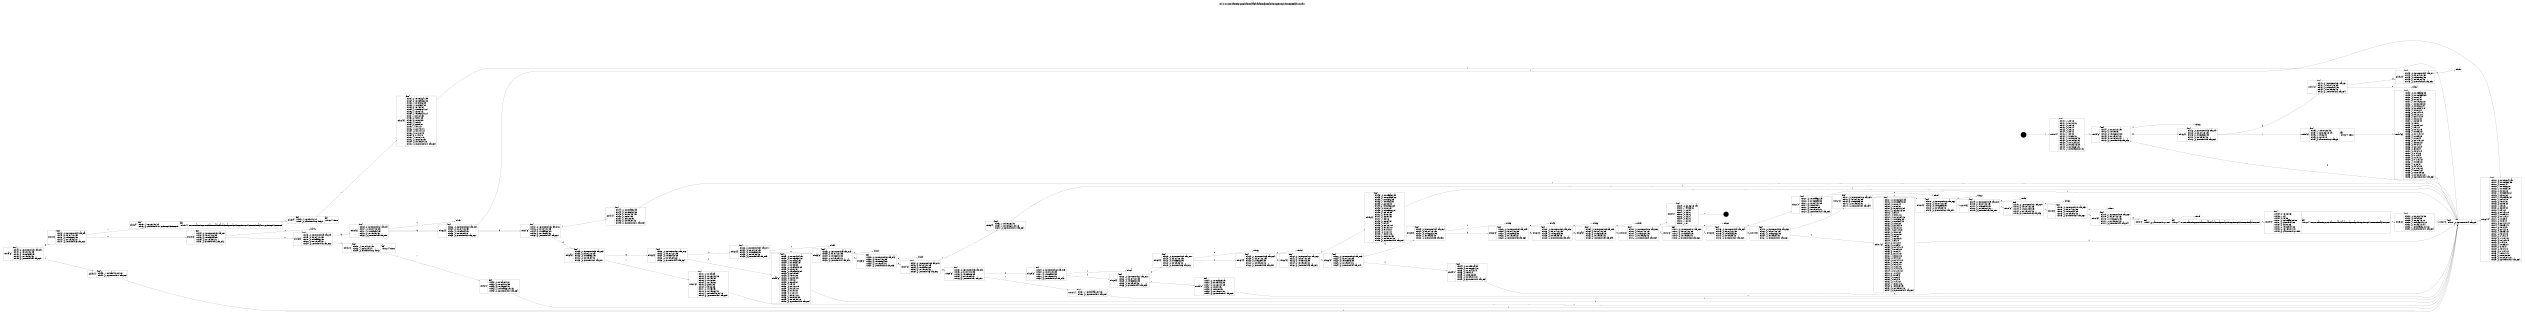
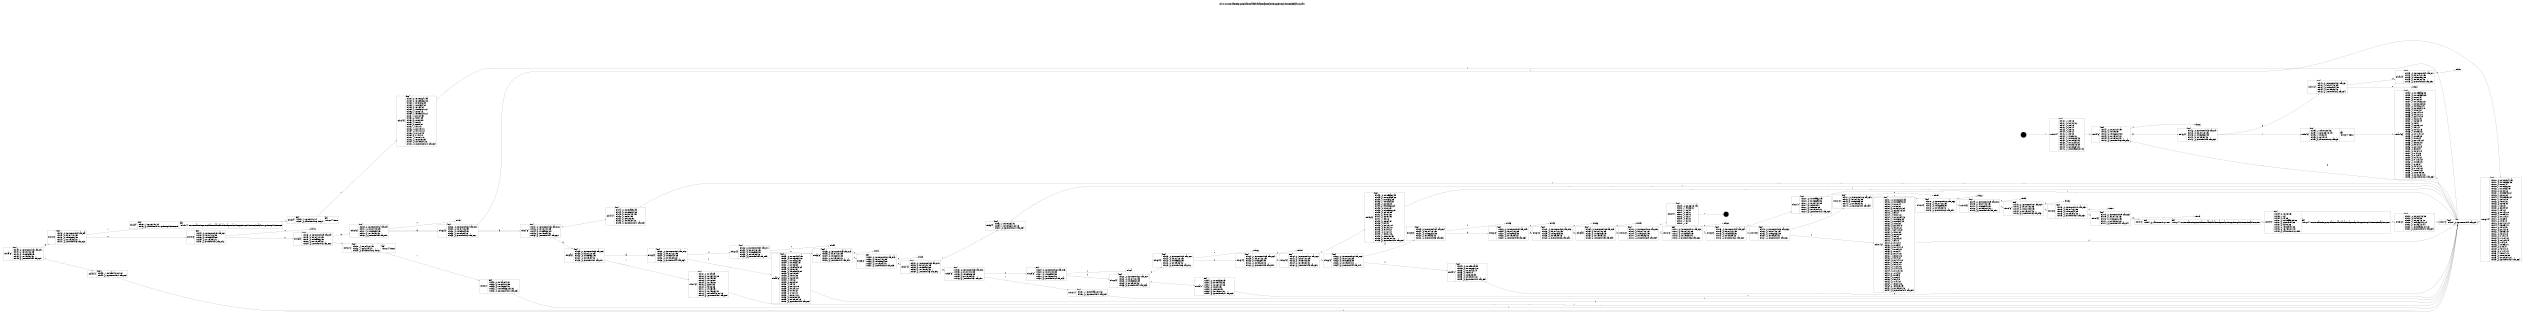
(2479, 221) -> (2479, 222)
